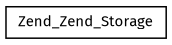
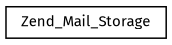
(86, 22) -> (86, 22)
